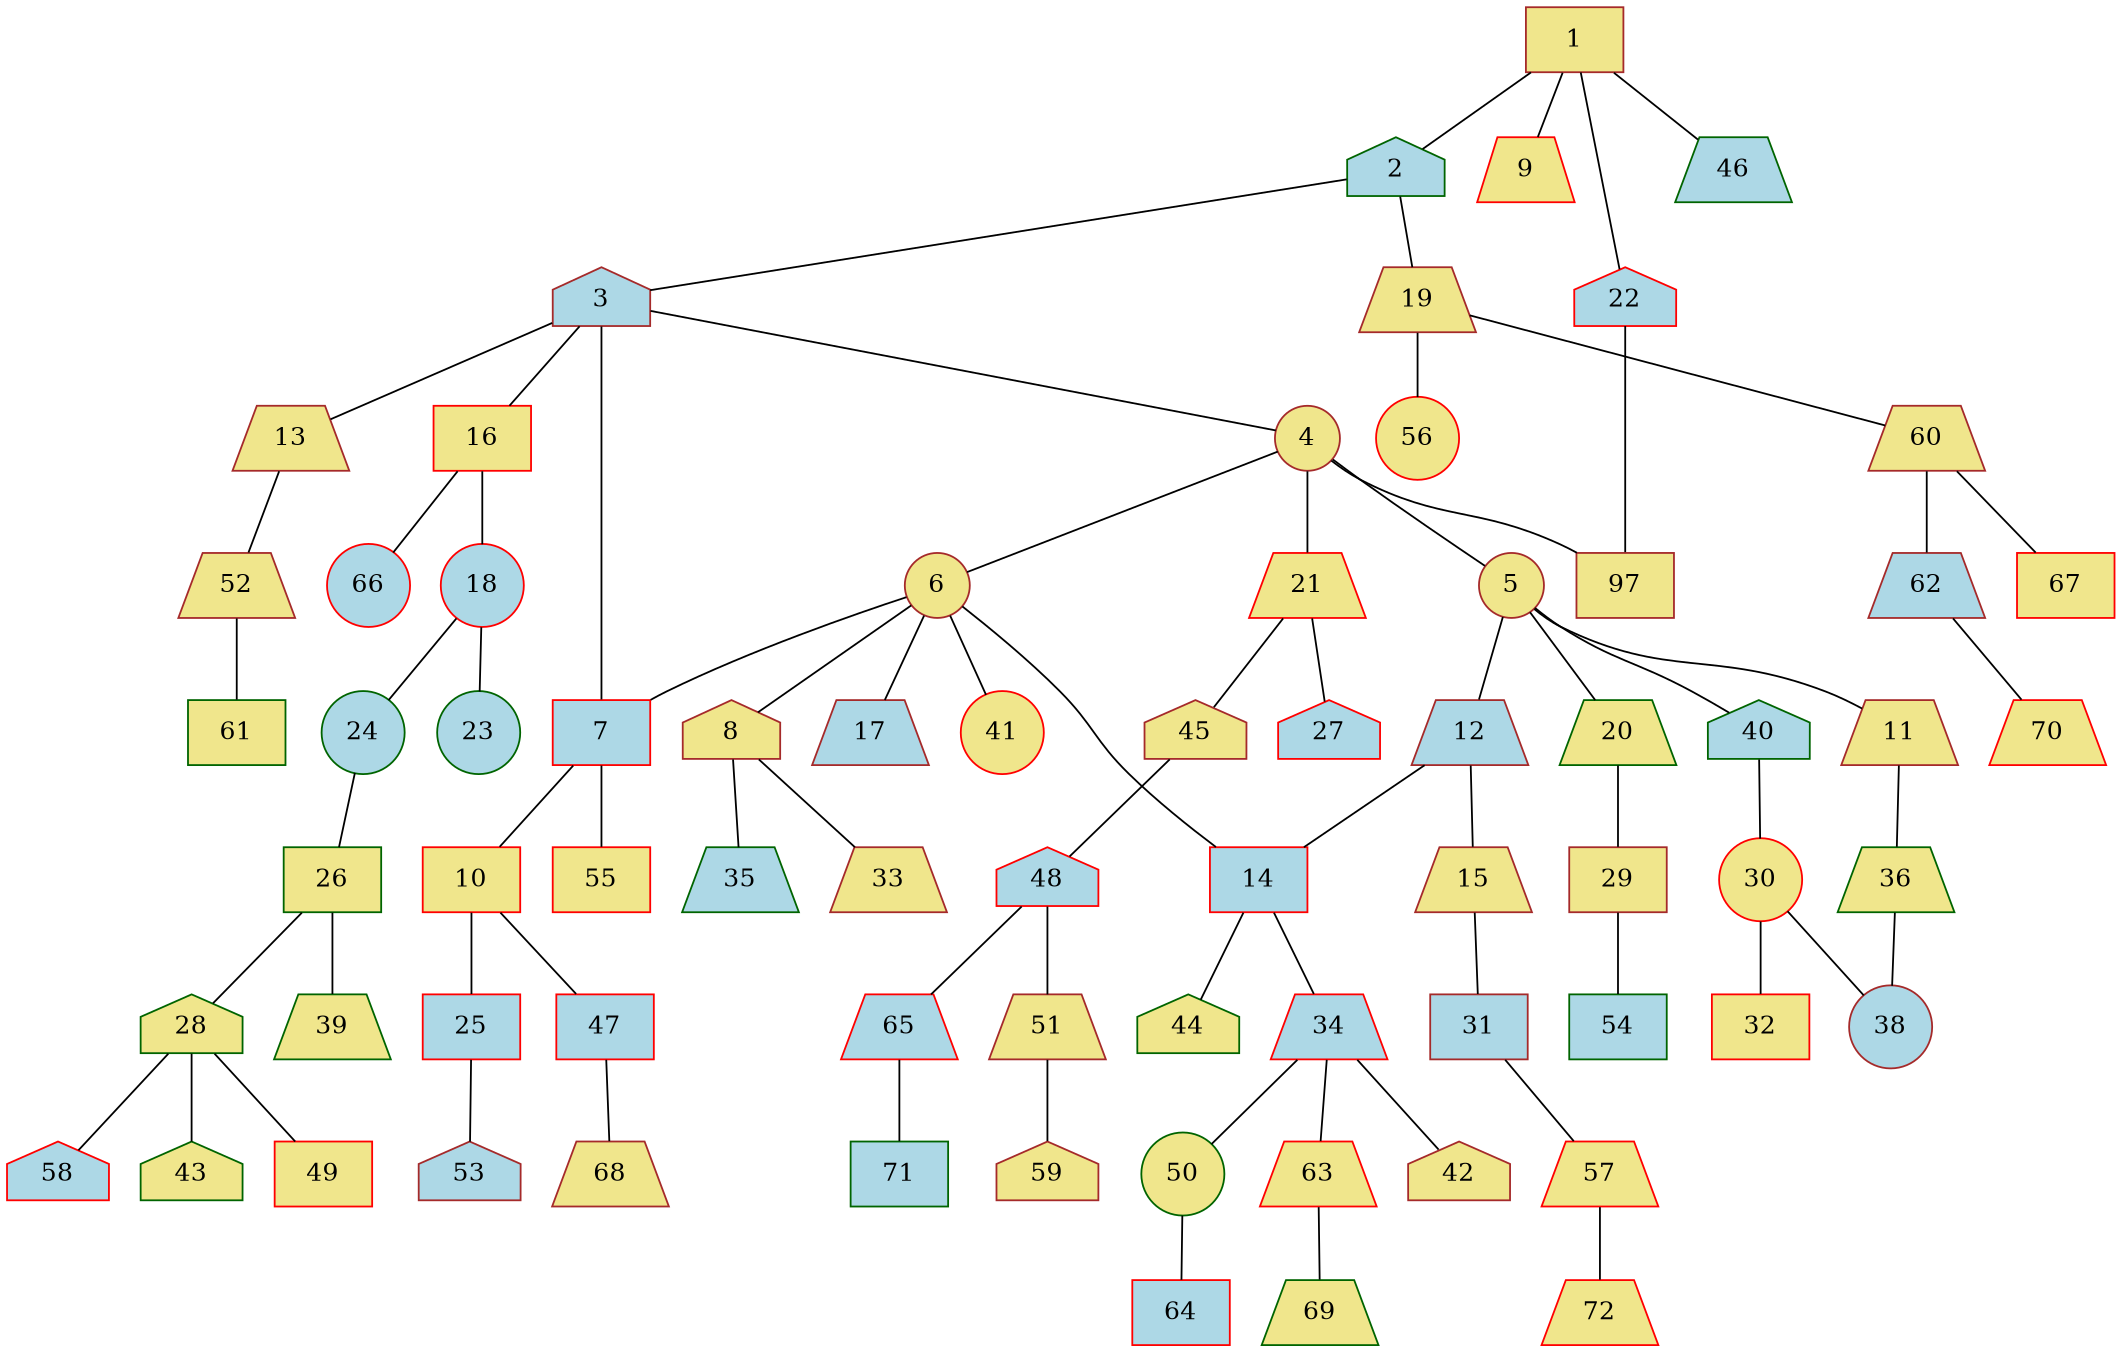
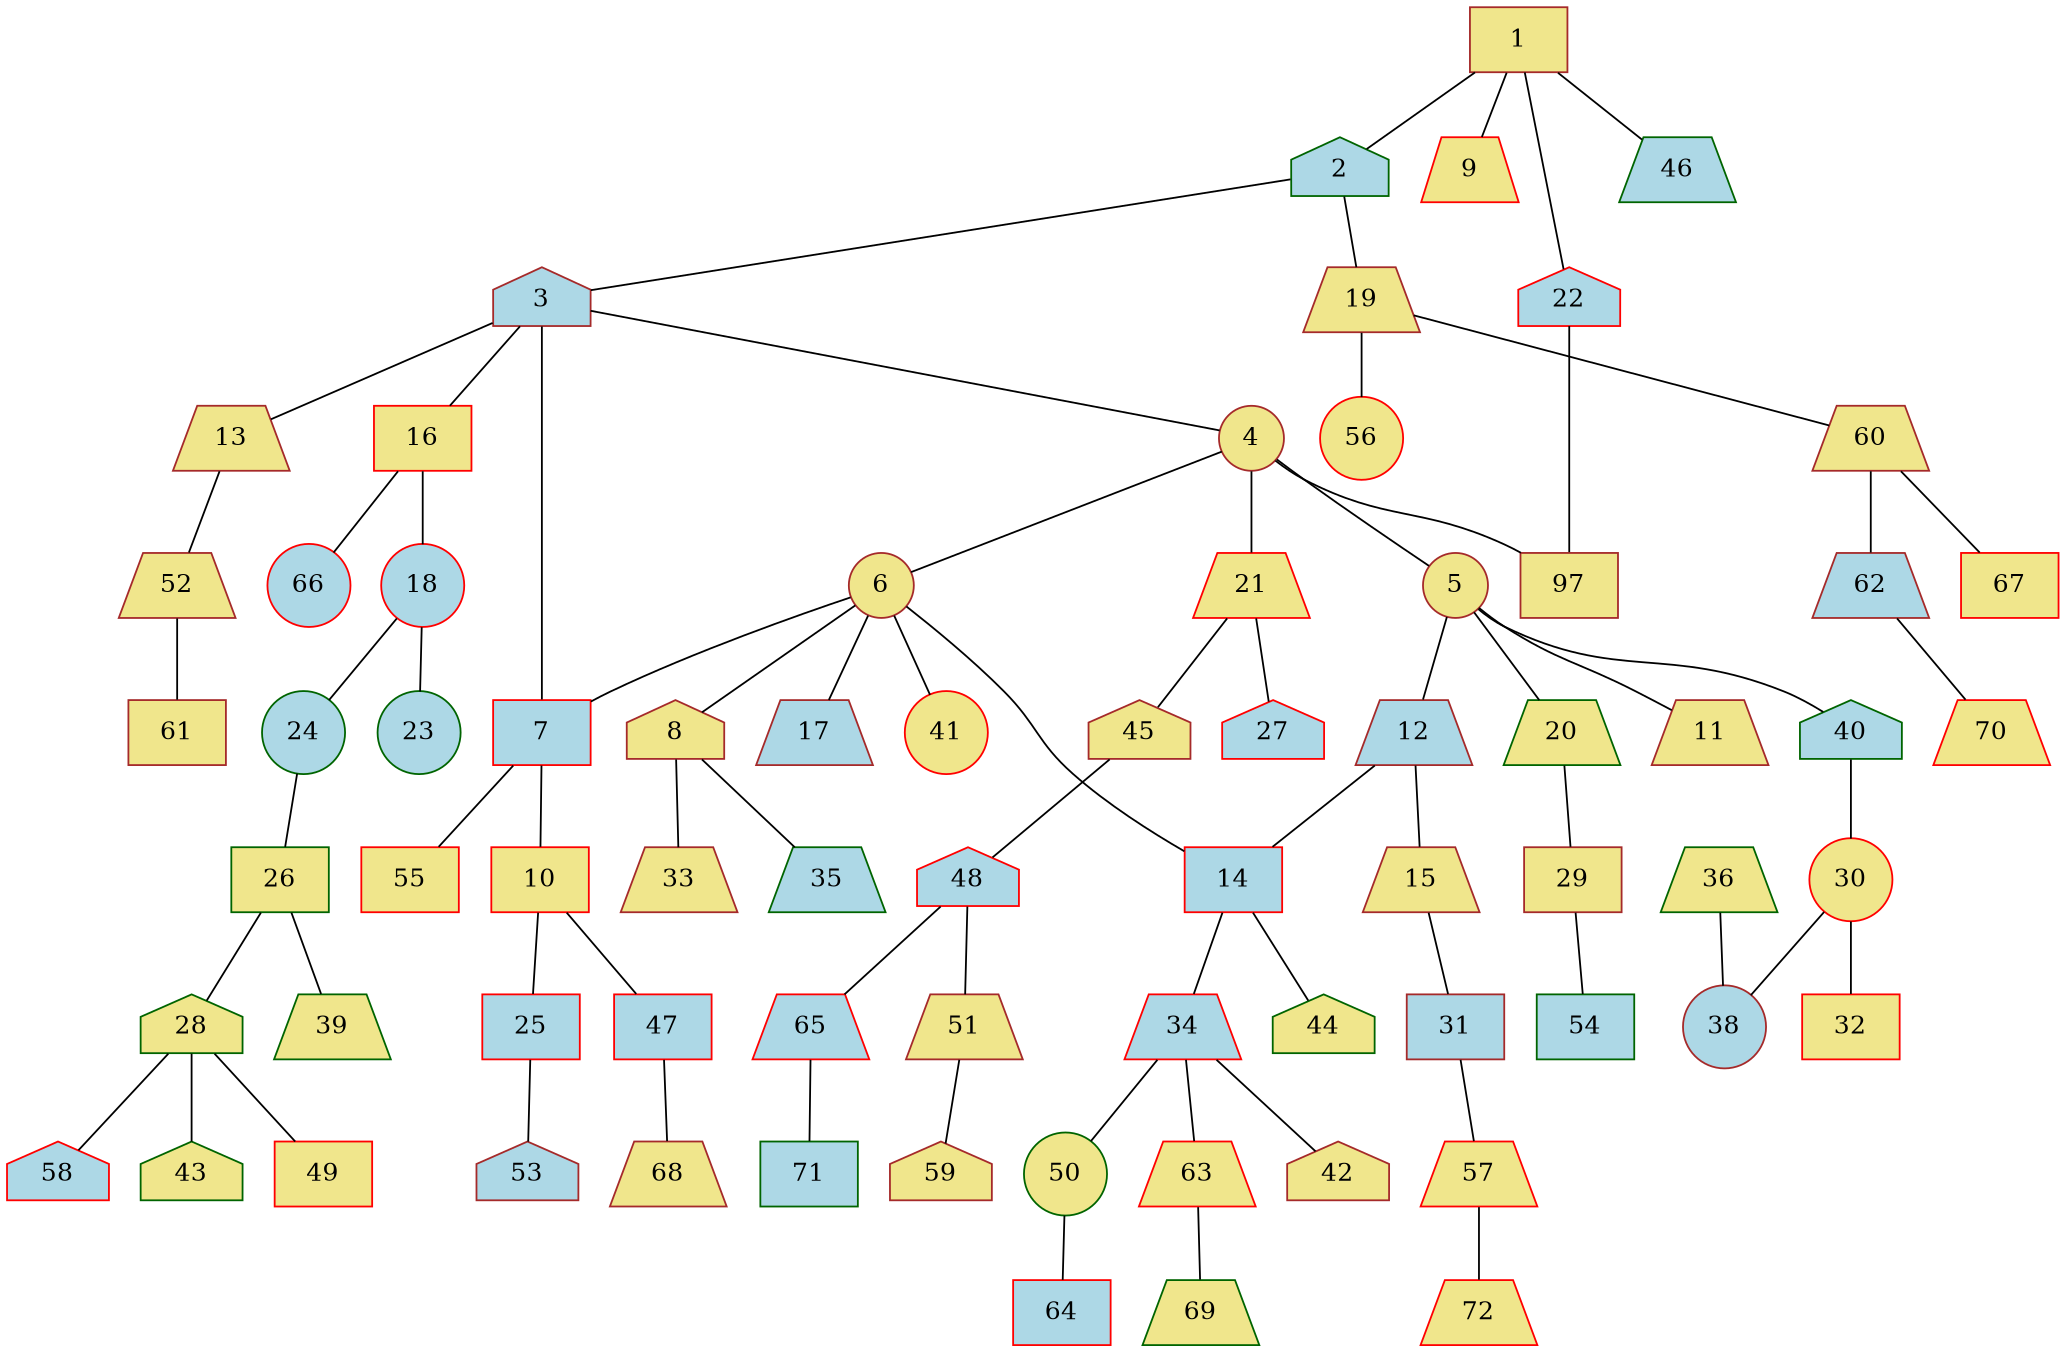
(237, 733) -> (177, 733)
(1898, 806) -> none
